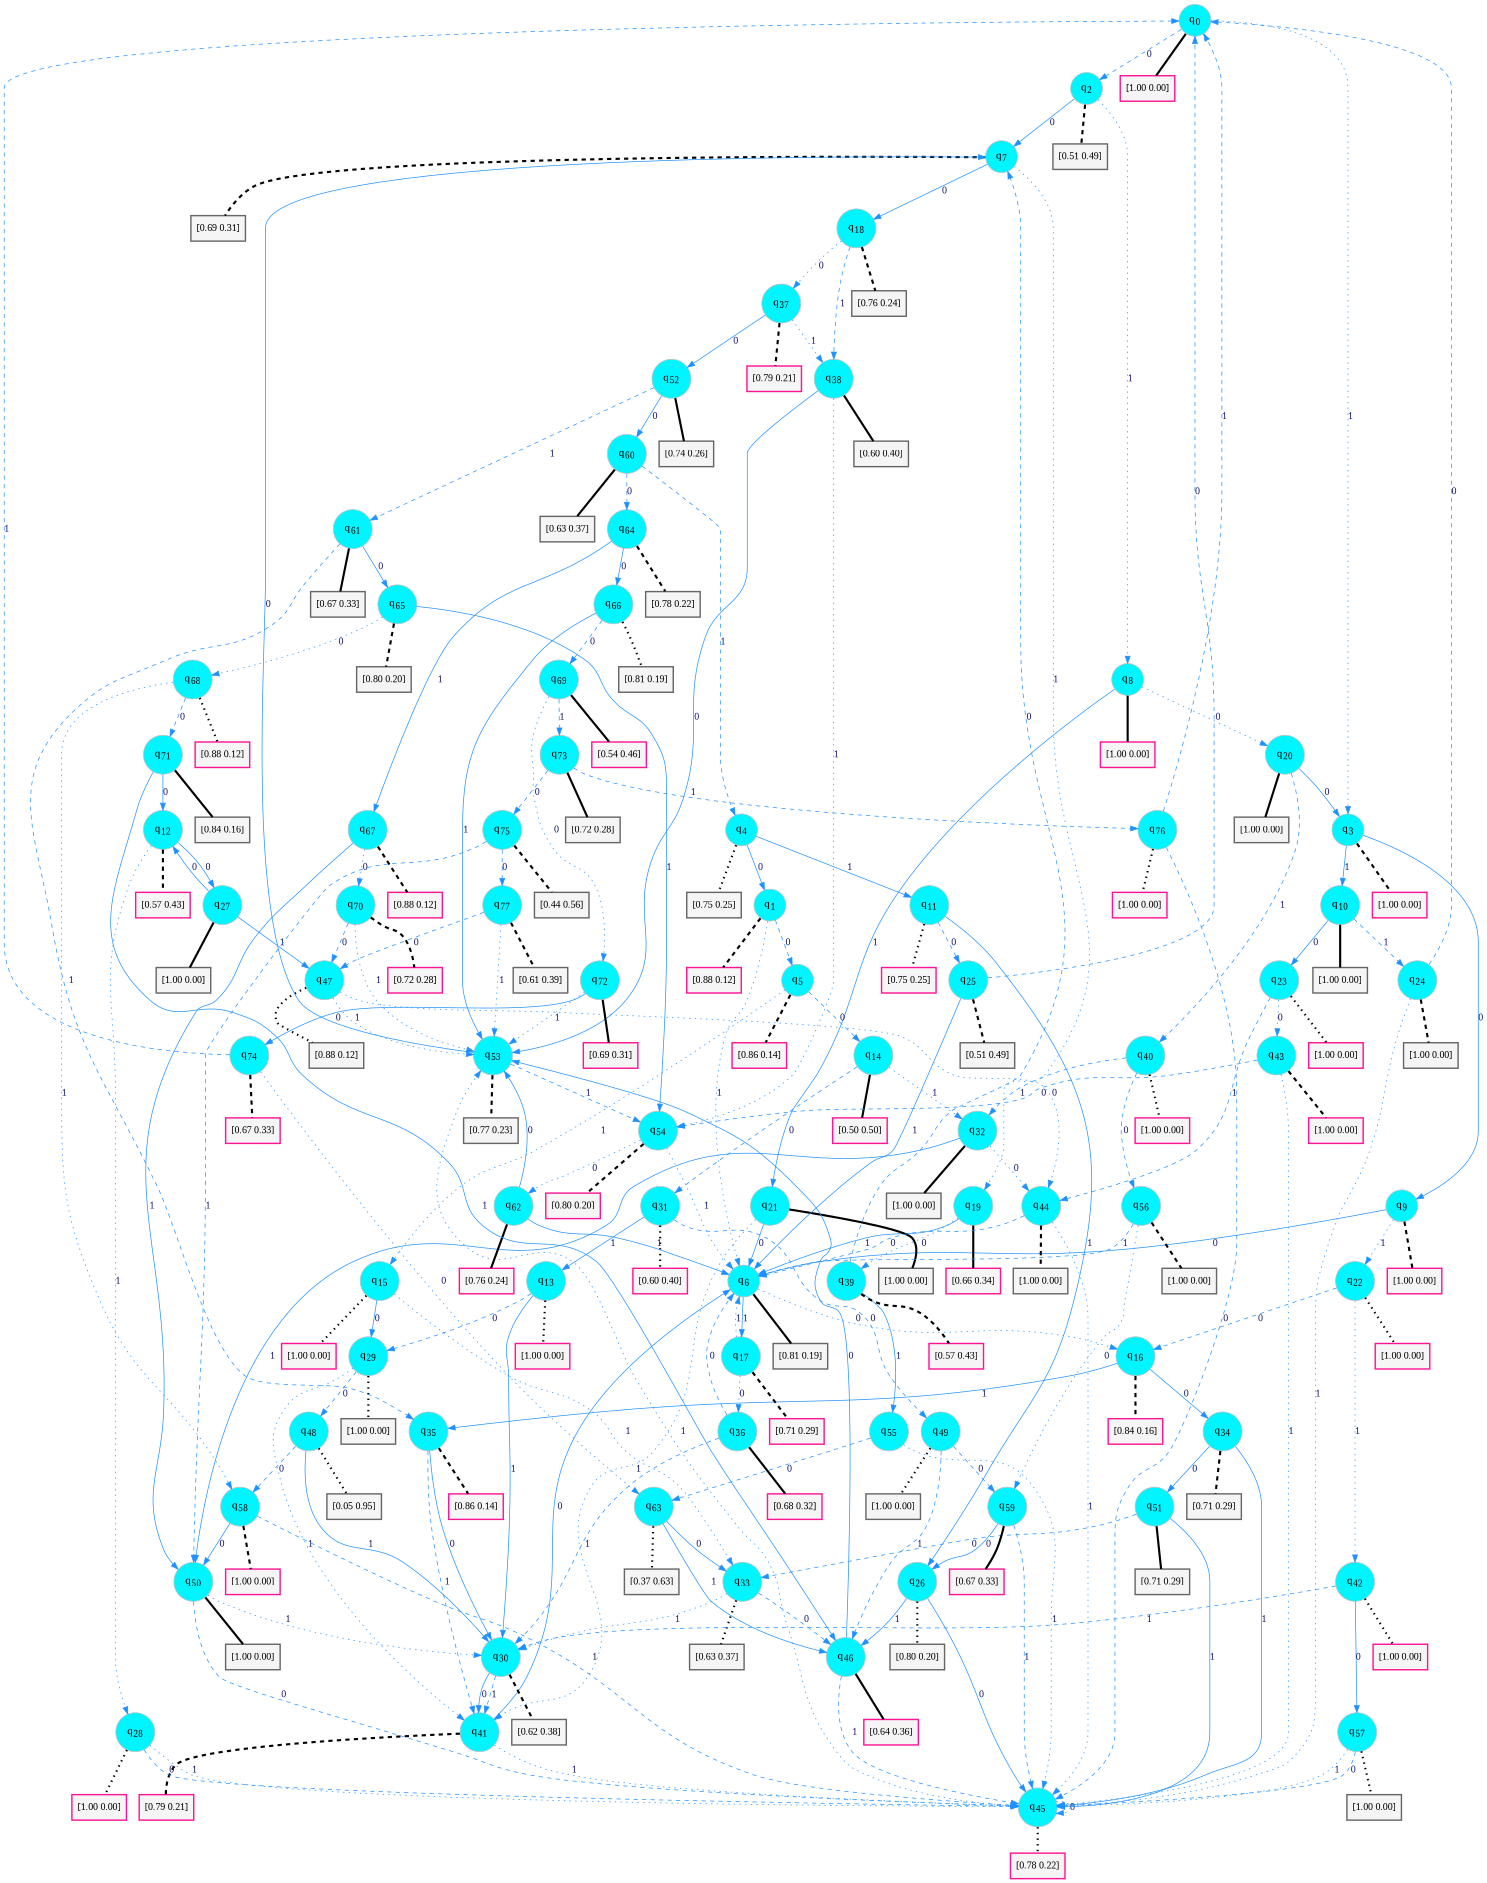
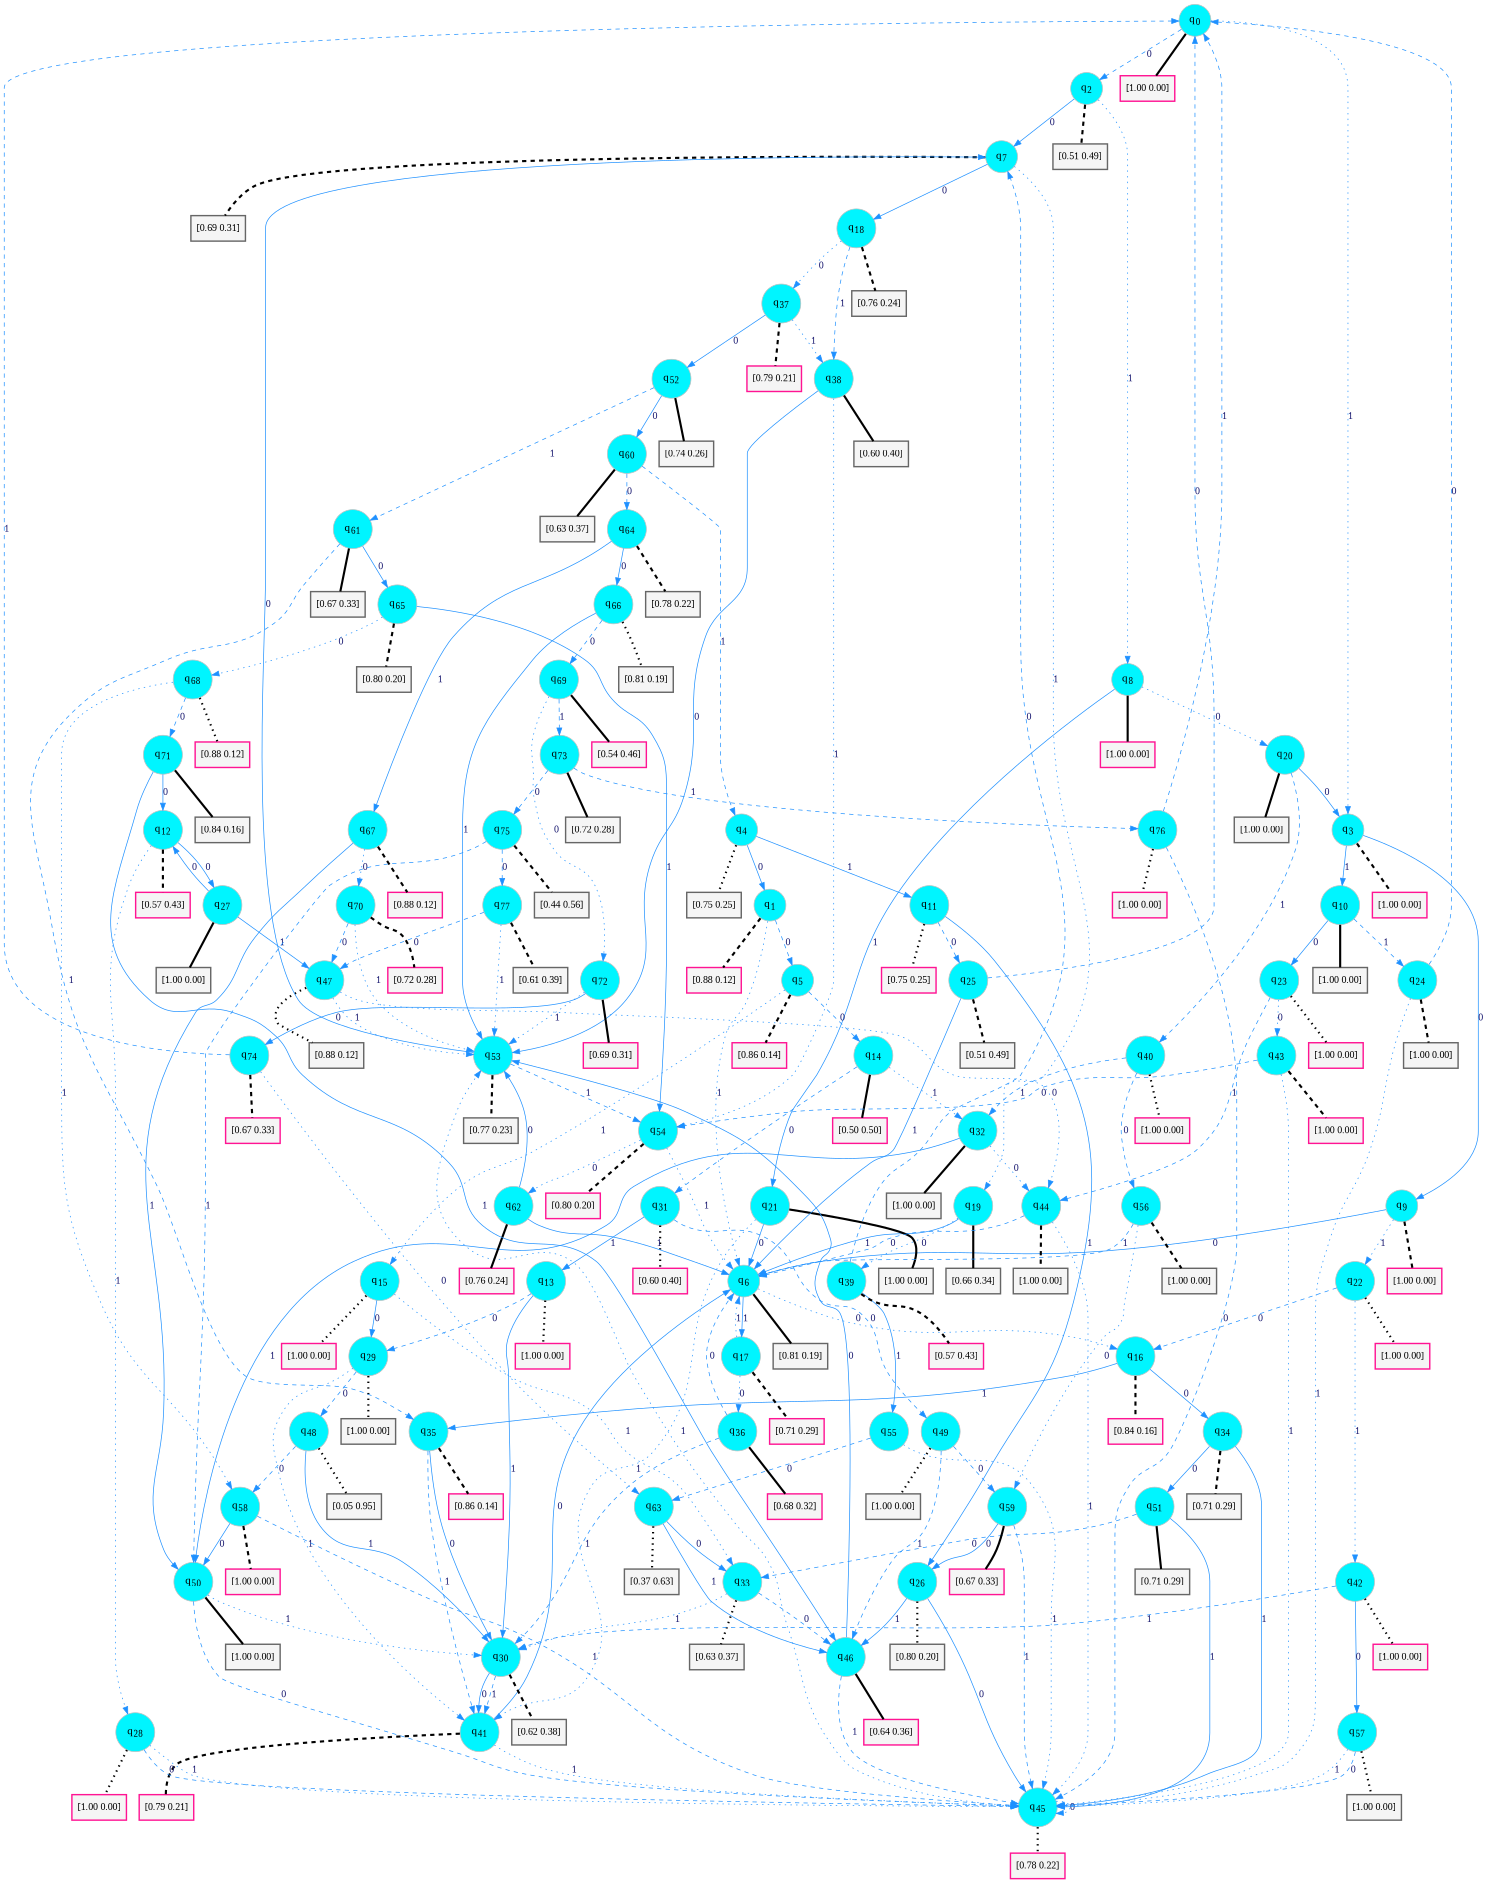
(973, 1281) -> (973, 1281)
